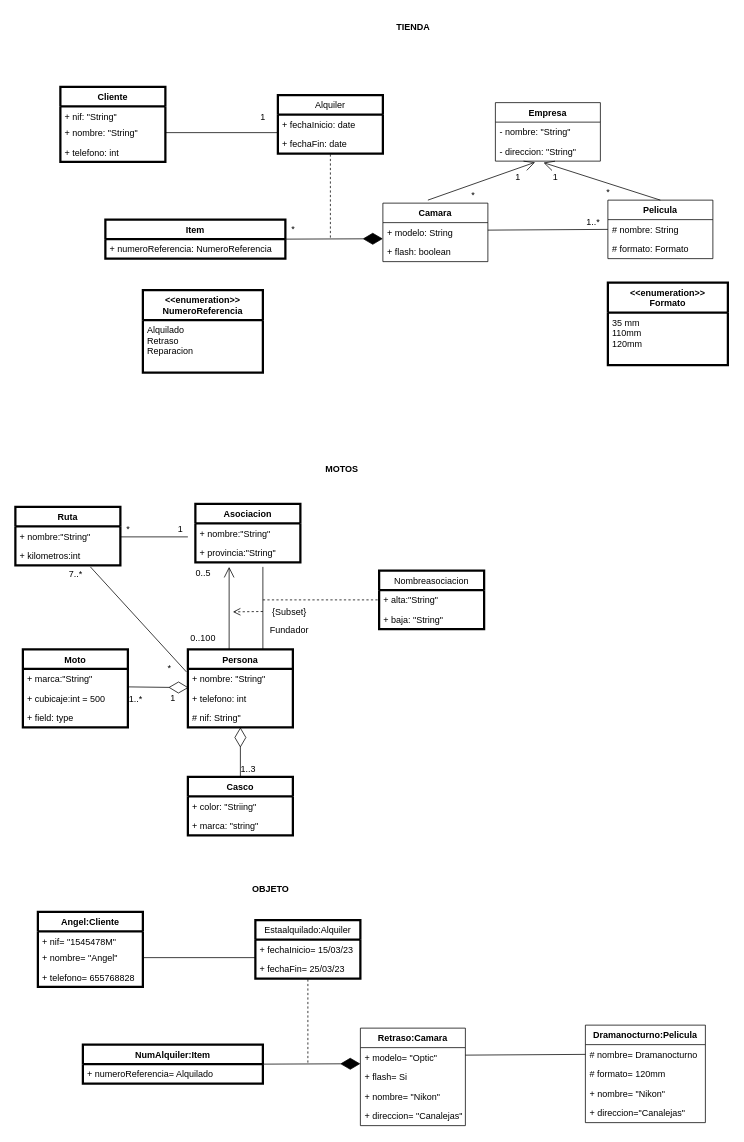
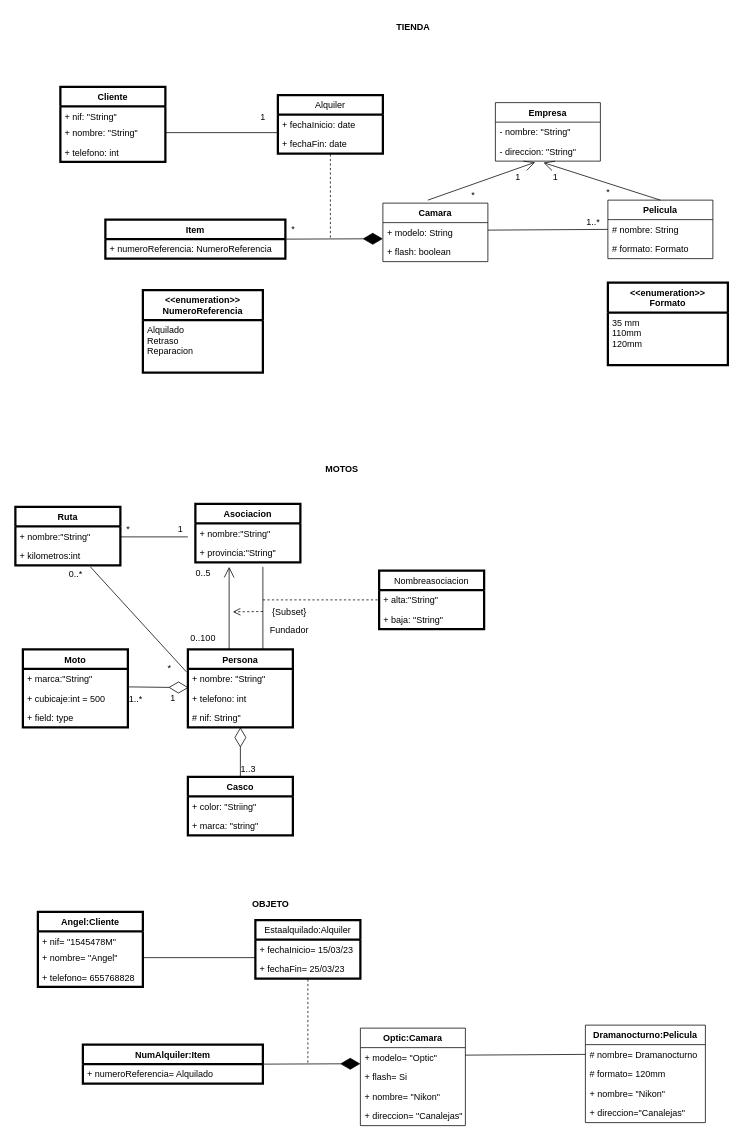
(76, 574) -> (76, 574)
(270, 889) -> (270, 904)
(413, 1038) -> (413, 1038)
